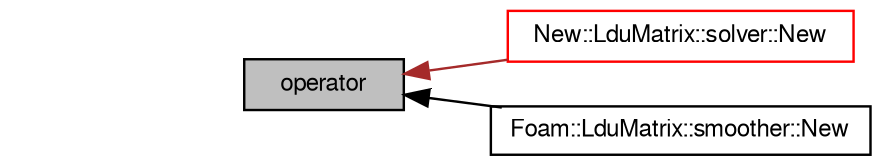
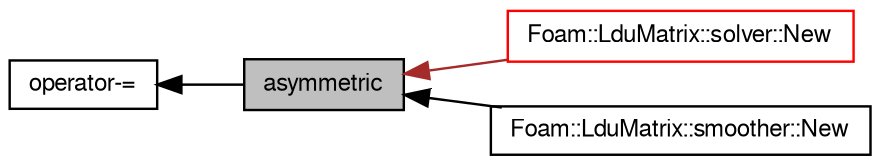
(681, 36) -> (681, 36)
none -> (83, 85)
(324, 85) -> (324, 85)
